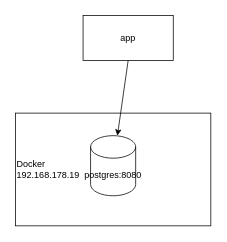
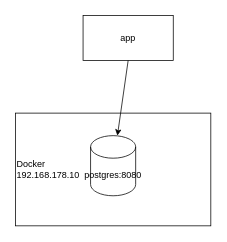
(49, 169) -> (49, 169)
